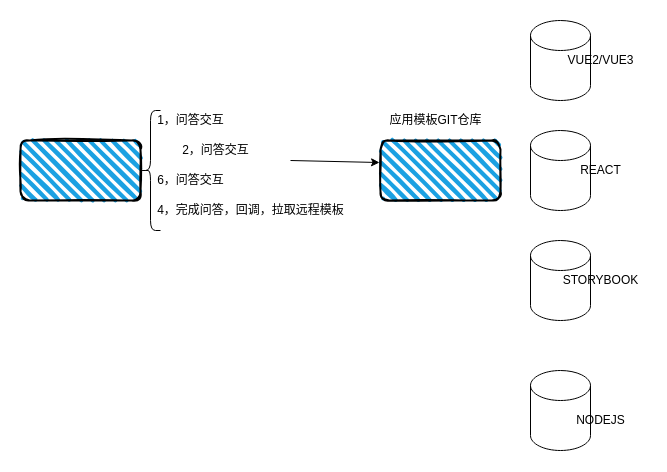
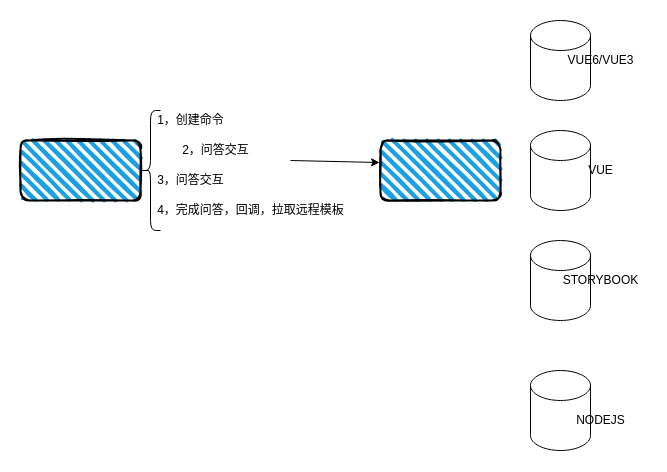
(601, 61) -> (601, 61)
(191, 121) -> (191, 121)
(436, 121) -> none
(601, 171) -> (601, 171)
(191, 181) -> (191, 181)
